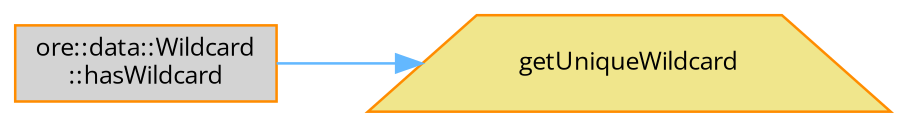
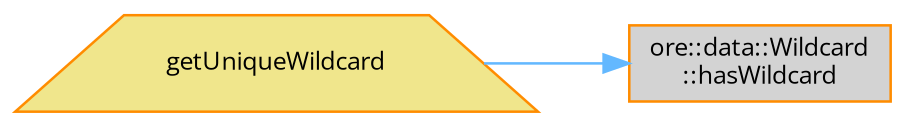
(336, 63) -> (544, 63)
